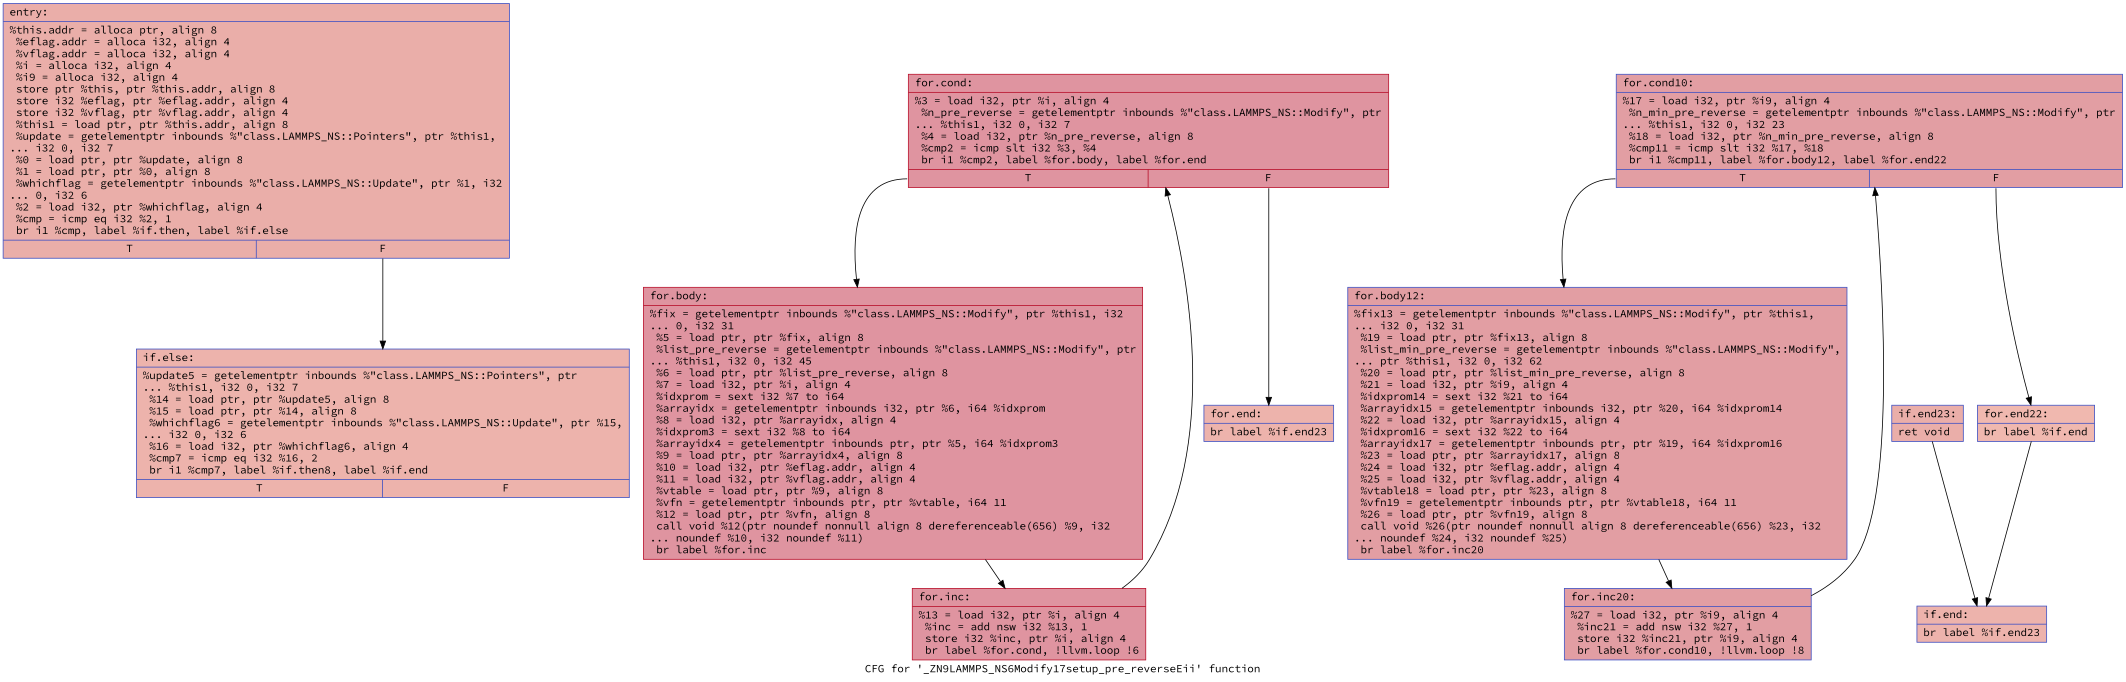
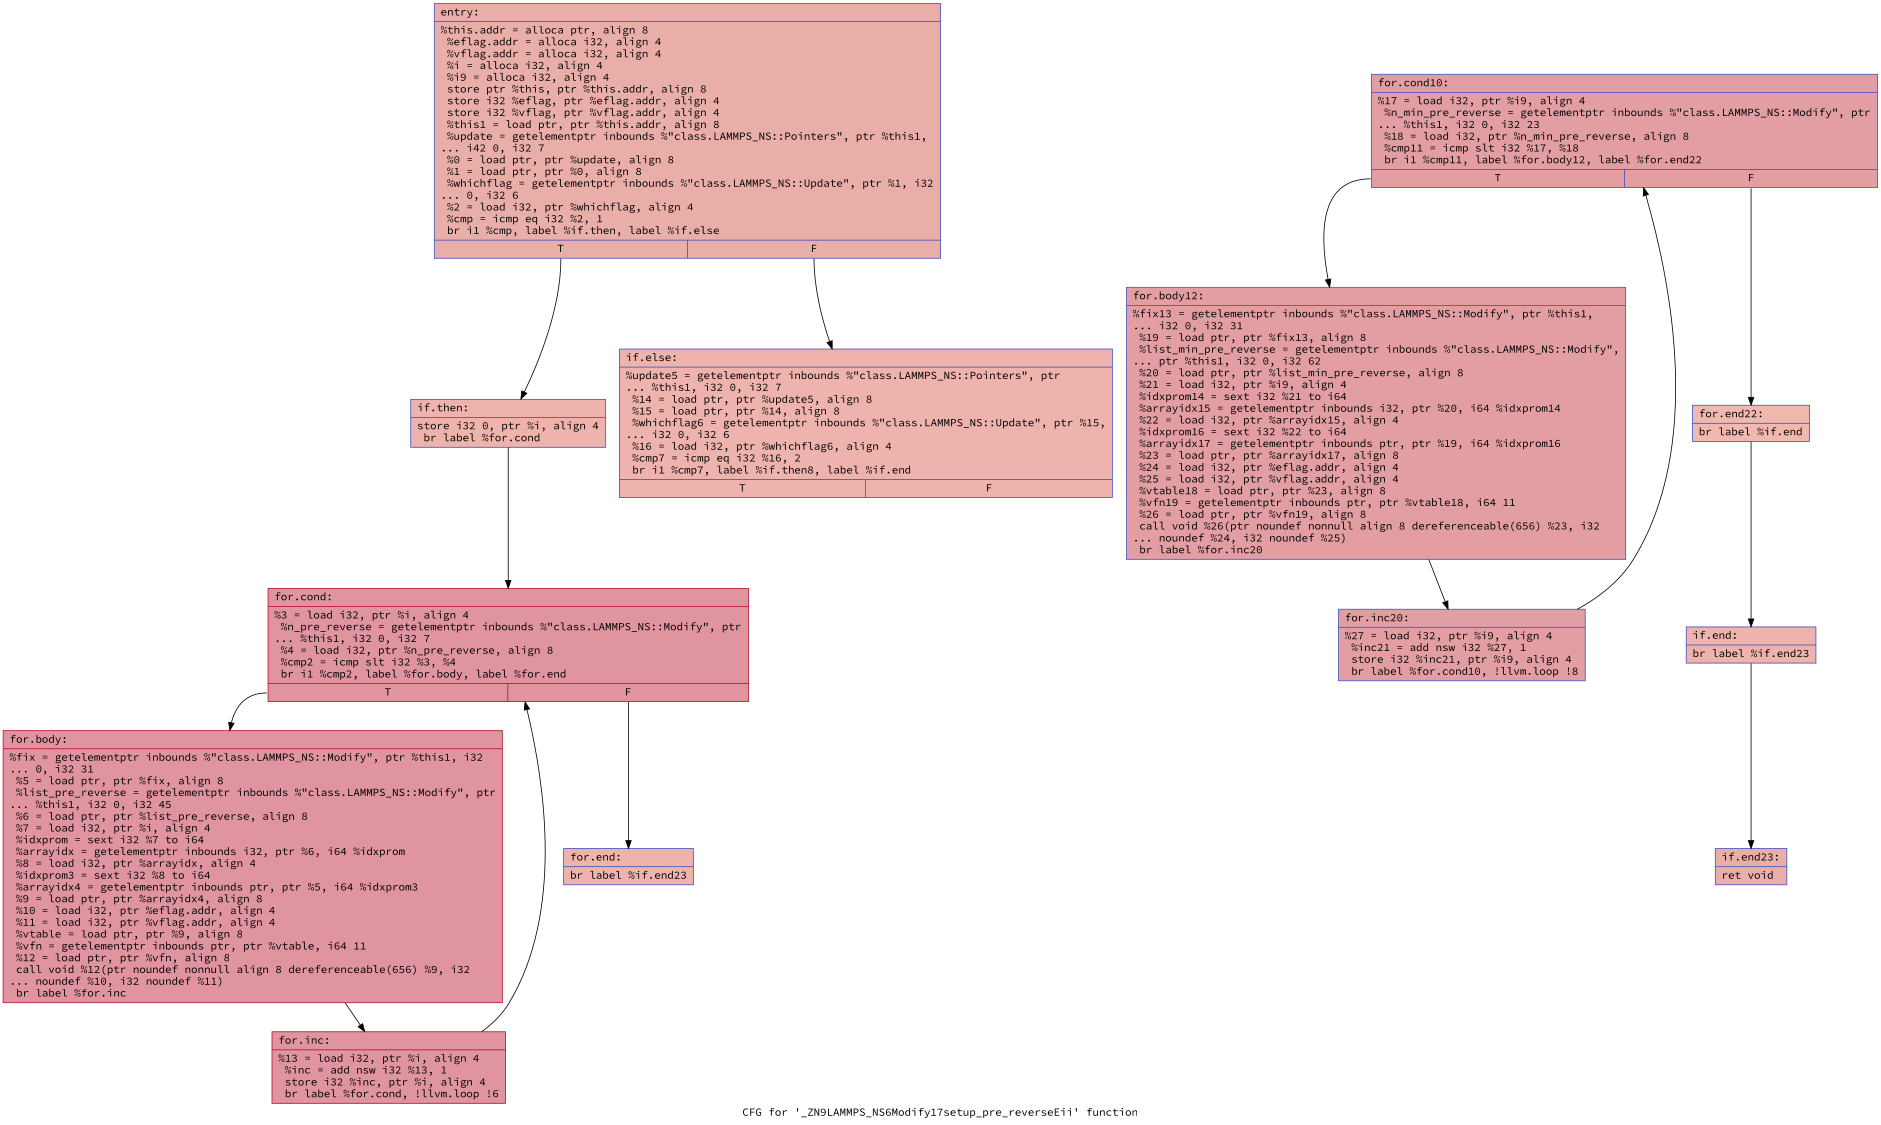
(62, 148) -> (493, 148)
none -> (508, 423)
(1954, 520) -> (1751, 752)
